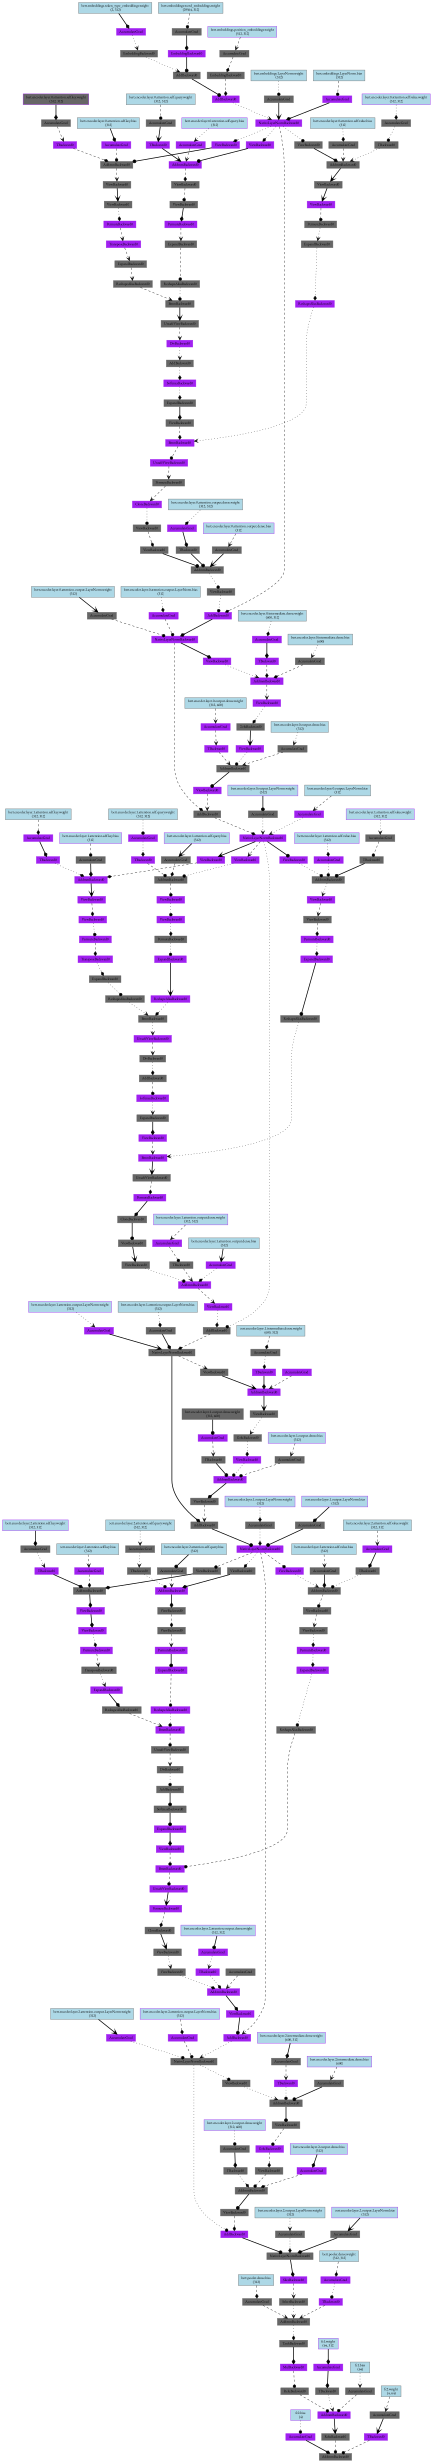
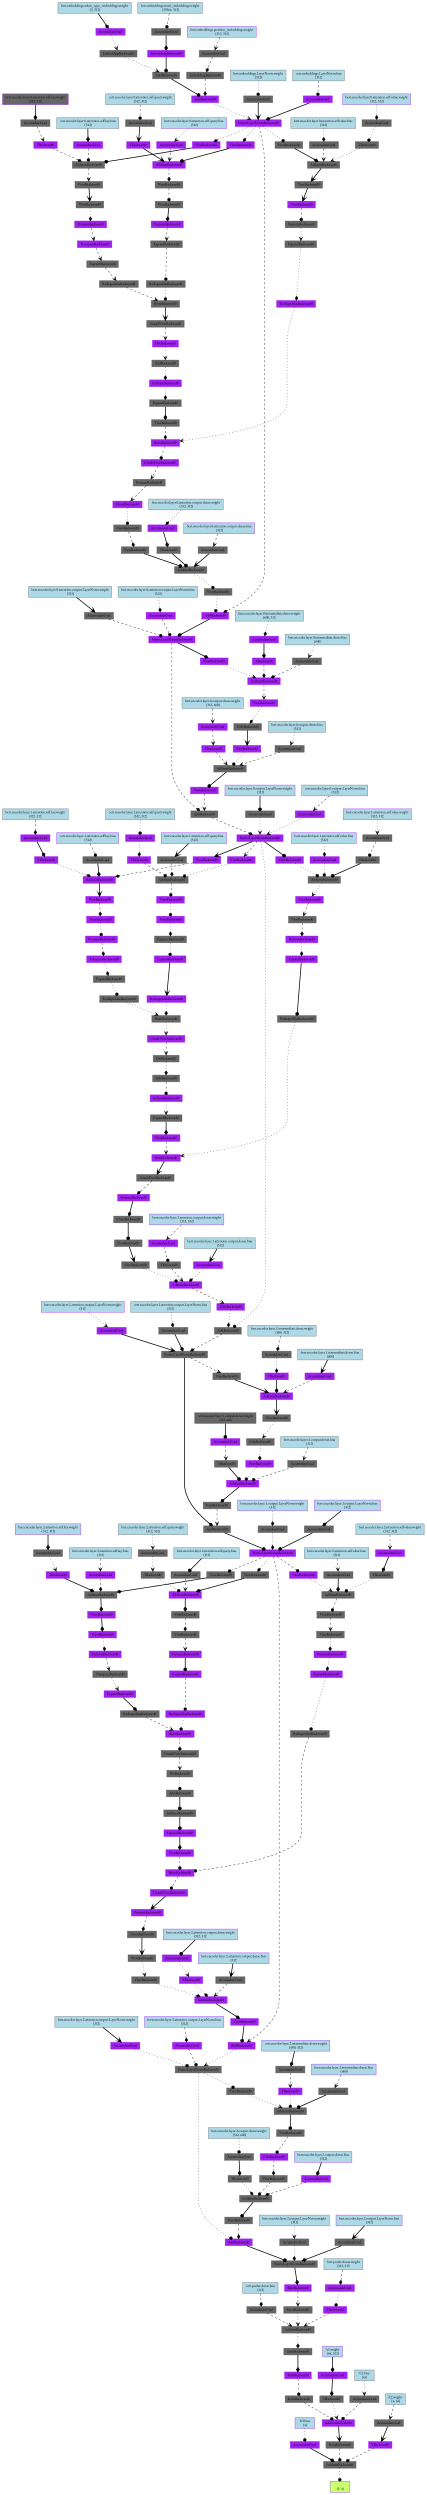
none -> (330, 1355)
(297, 1438) -> (309, 1442)
none -> (234, 1958)
(235, 2125) -> (239, 2133)
none -> (340, 2487)
